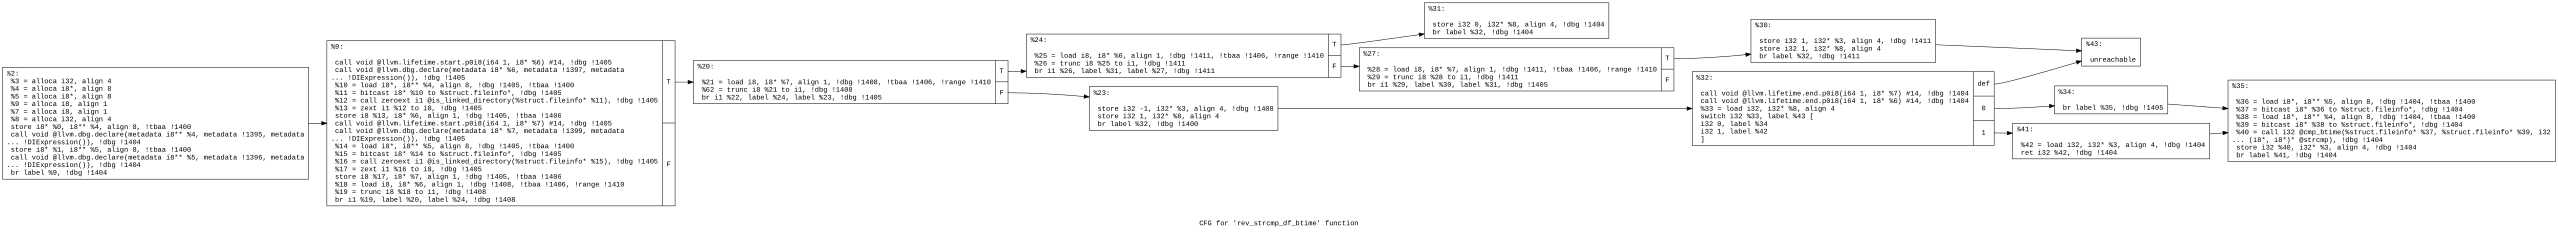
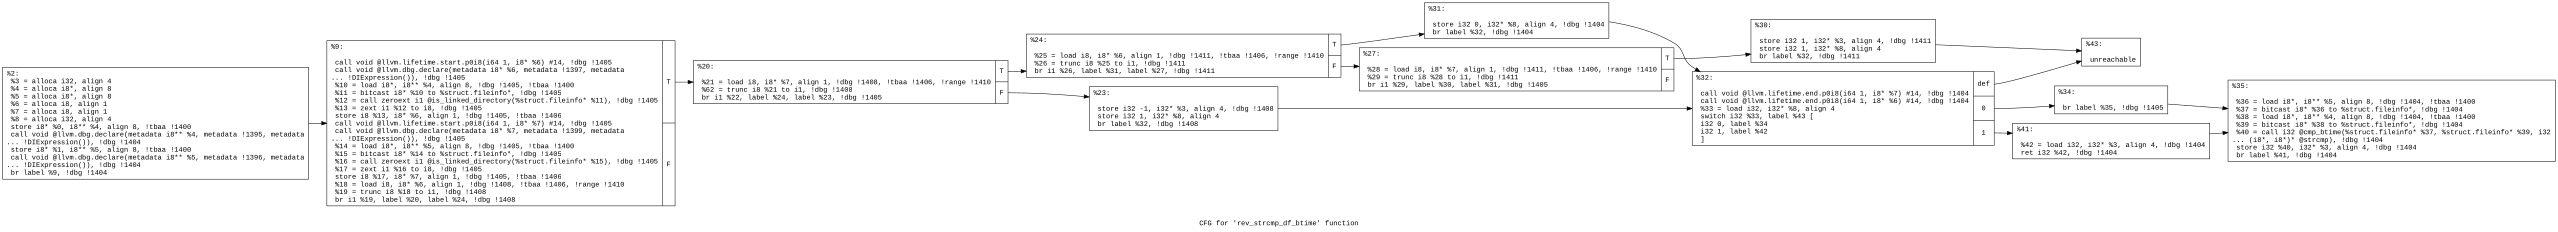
none -> (1659, 35)
(57, 104) -> (57, 104)
(1146, 124) -> (1146, 124)
